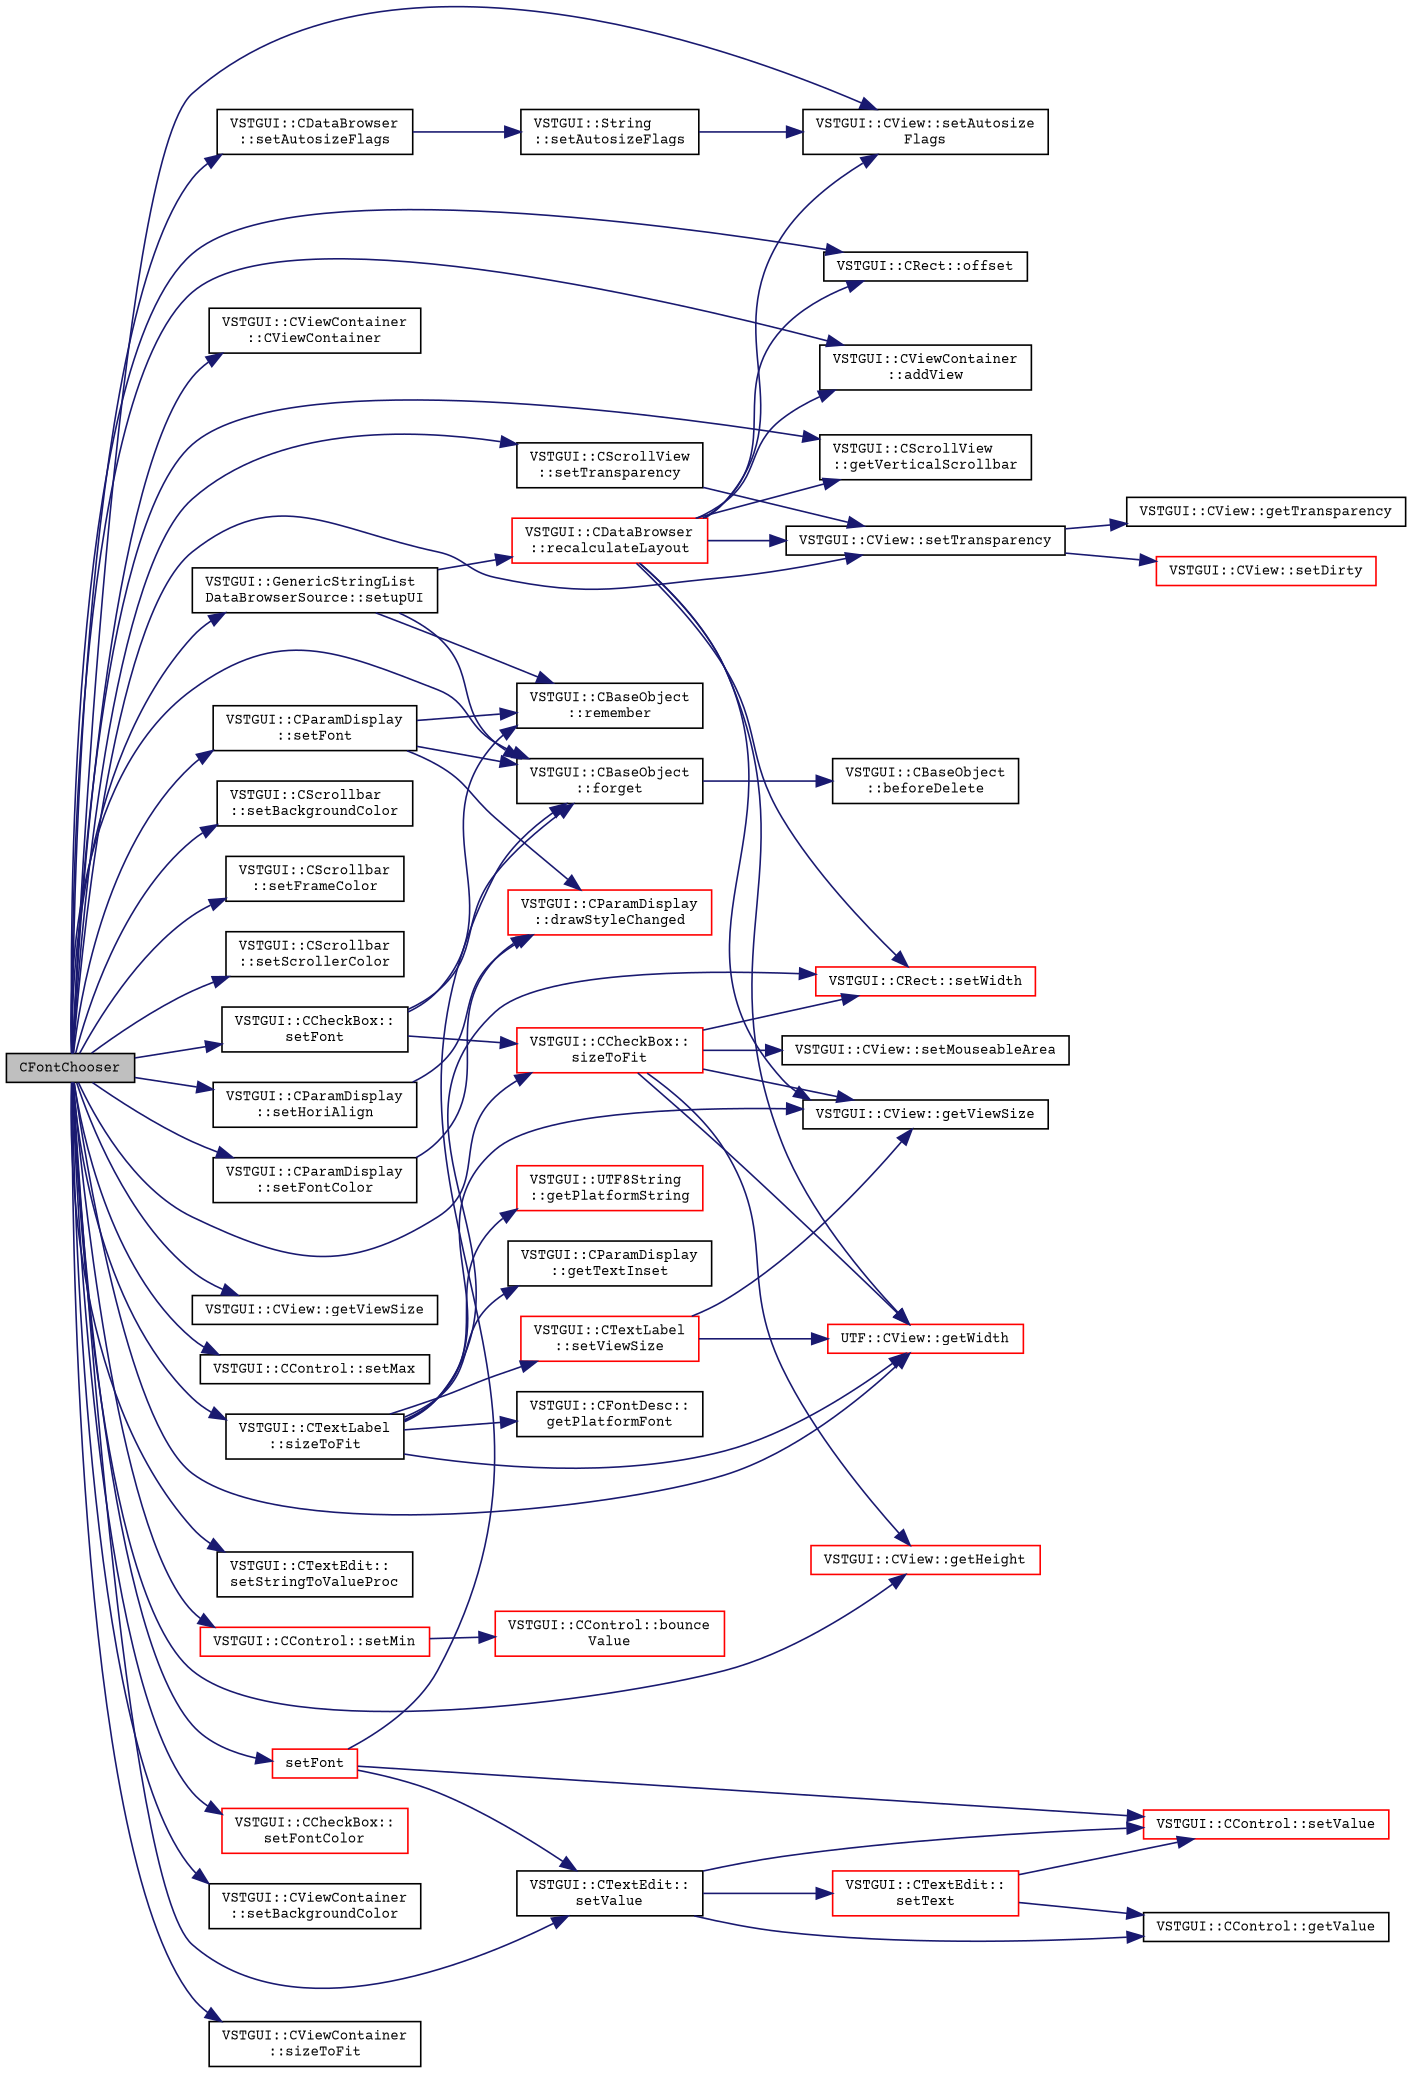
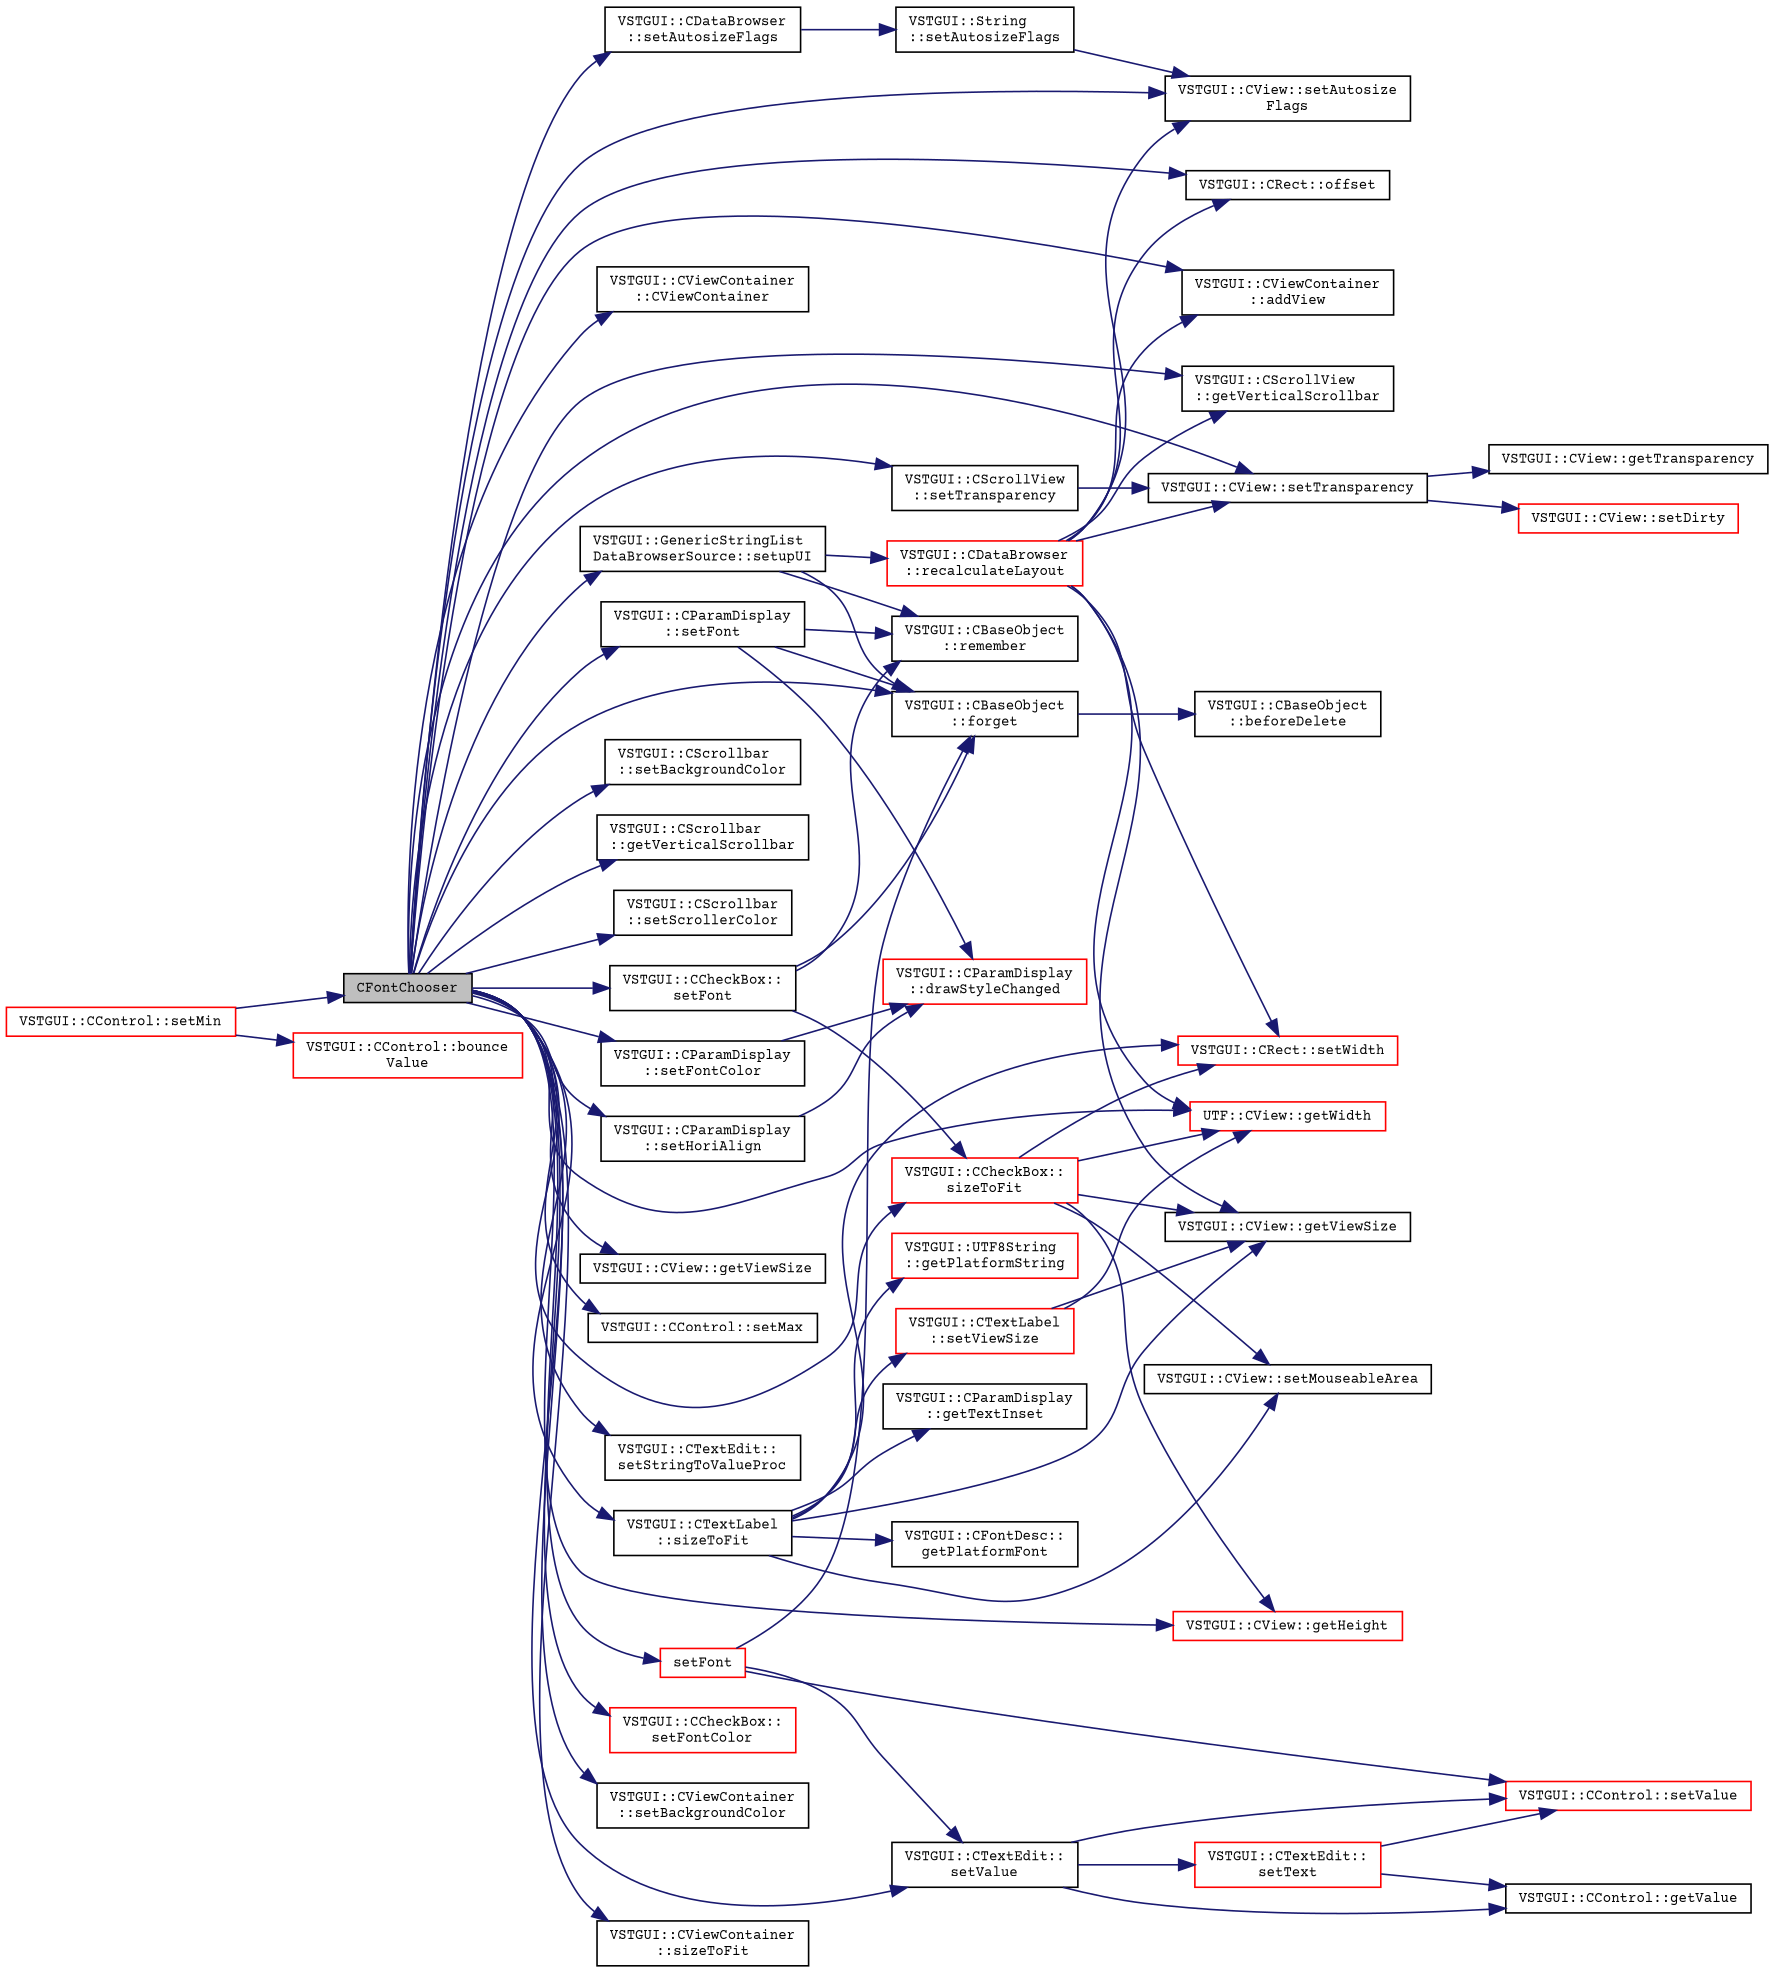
(315, 879) -> (703, 837)
(126, 1441) -> (282, 1003)
(660, 1463) -> (1054, 1594)
